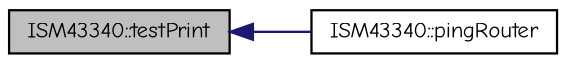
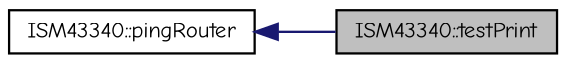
(282, 32) -> (307, 32)
